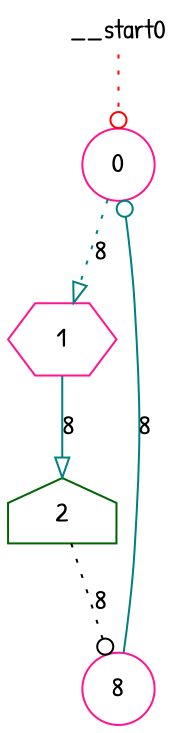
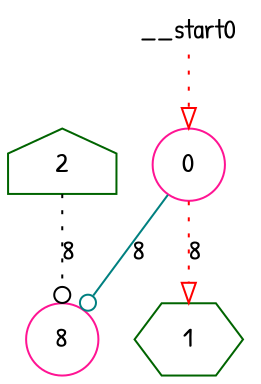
(118, 83) -> (189, 81)
(94, 241) -> (189, 242)
(62, 339) -> (189, 339)
(62, 417) -> none
(139, 435) -> (131, 245)
